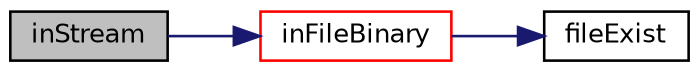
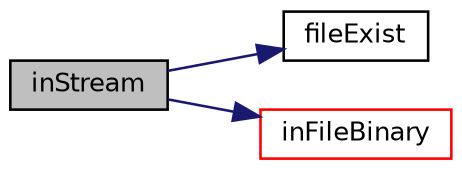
(484, 36) -> (213, 62)
